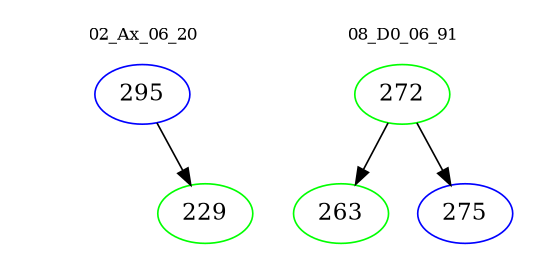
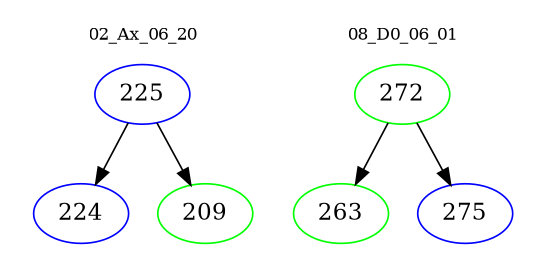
(403, 36) -> (403, 36)
(142, 94) -> (142, 94)
none -> (81, 214)
(205, 214) -> (205, 214)
